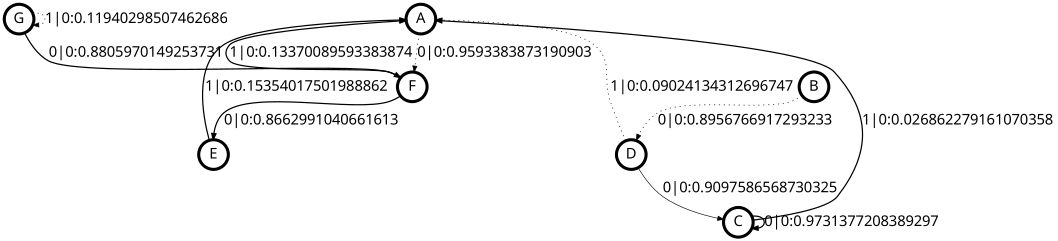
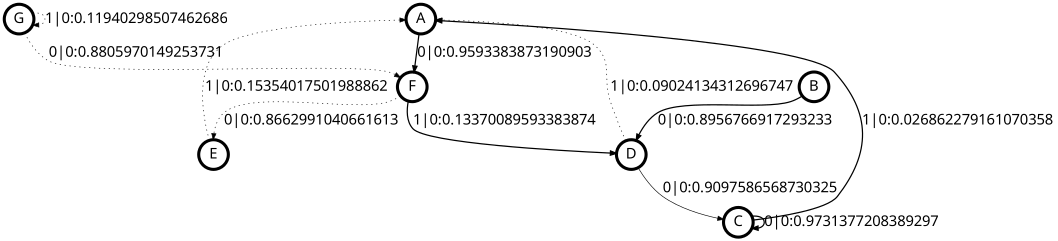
(221, 47) -> (260, 32)
(417, 50) -> (417, 50)
(226, 53) -> (496, 145)
(193, 69) -> (193, 69)
(300, 102) -> (300, 102)
(716, 105) -> (716, 105)
